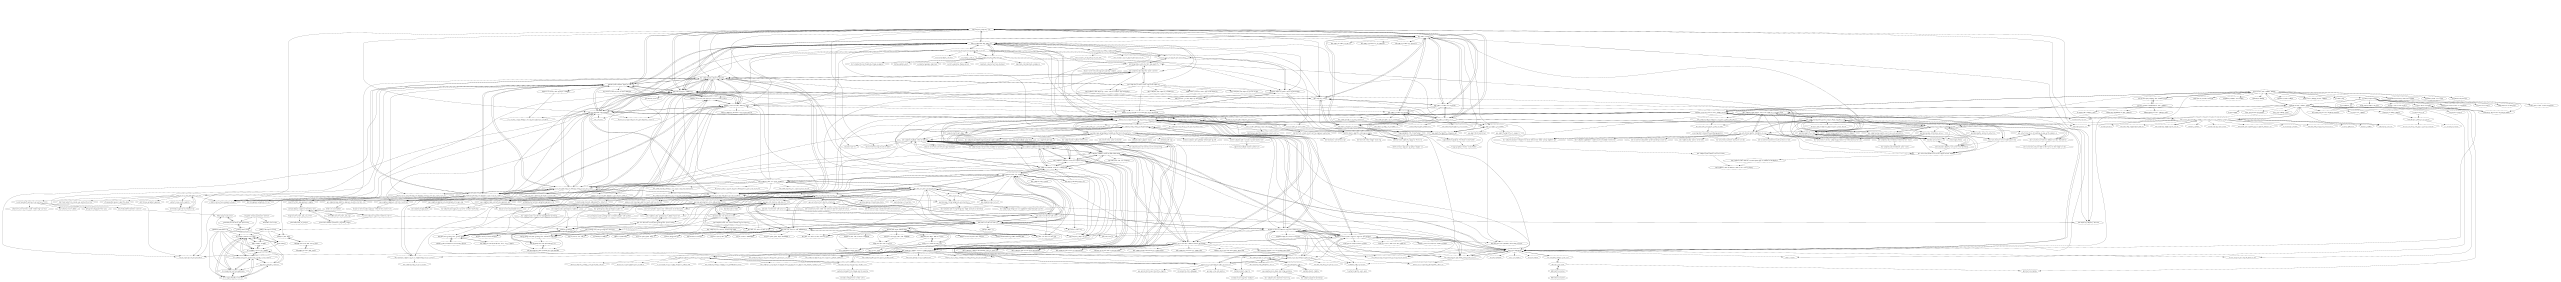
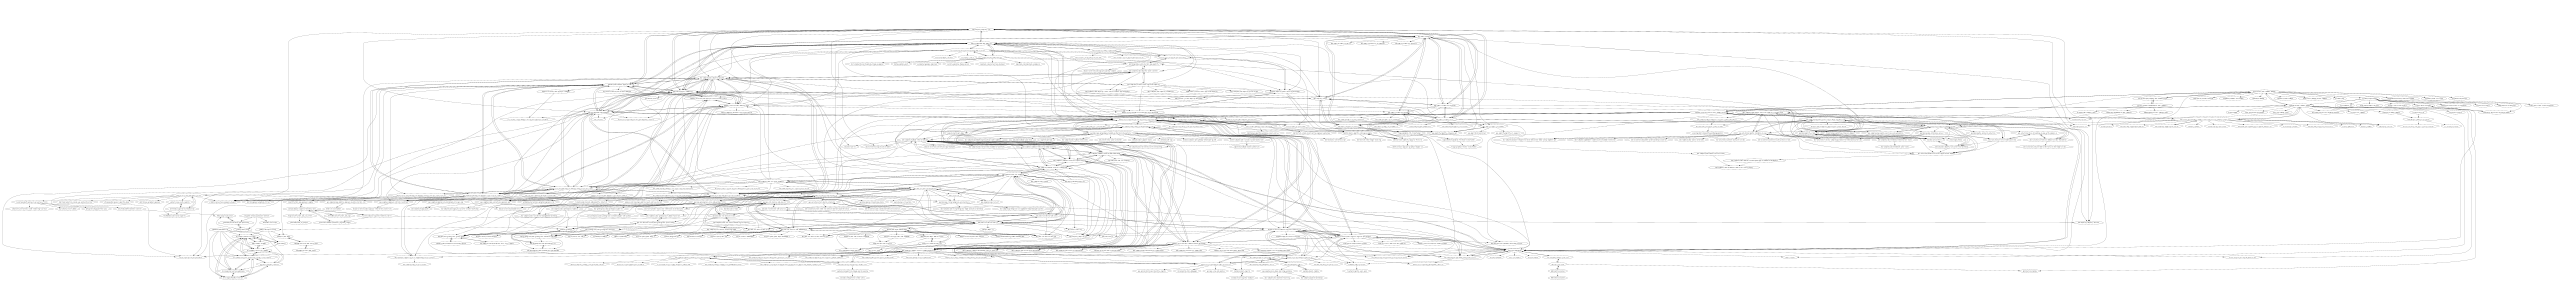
none -> (175, 216)
